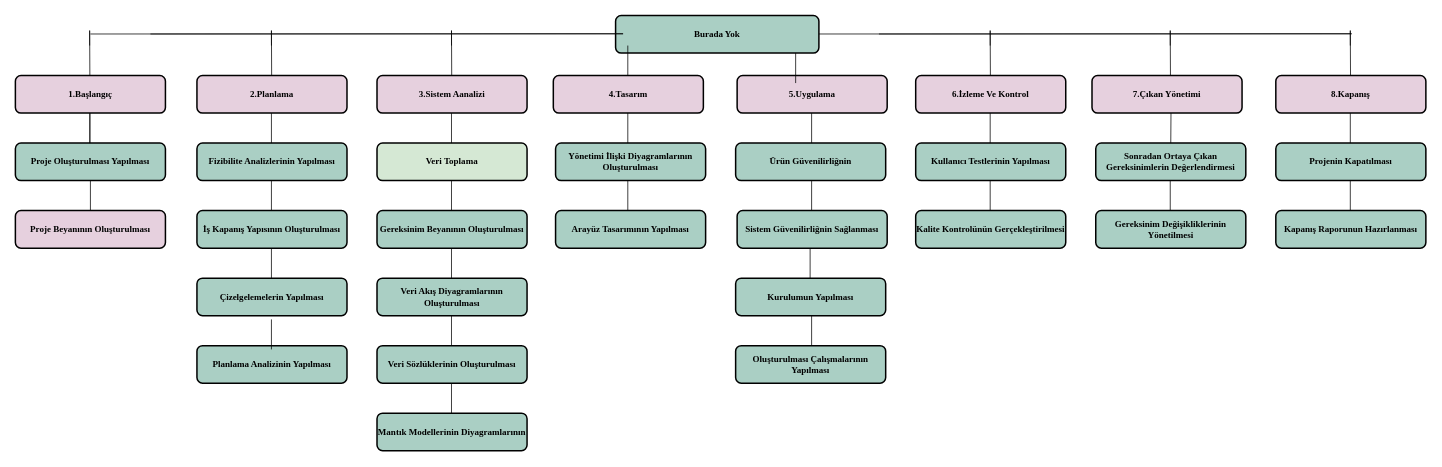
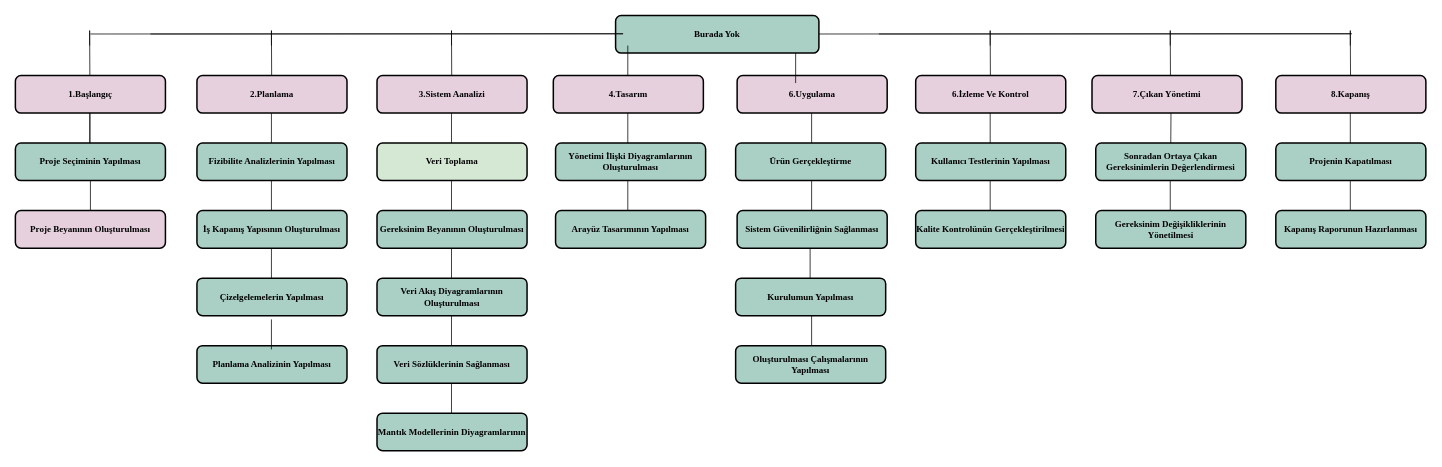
(812, 94) -> (812, 94)
(90, 162) -> (90, 162)
(810, 162) -> (810, 162)
(452, 364) -> (452, 364)
